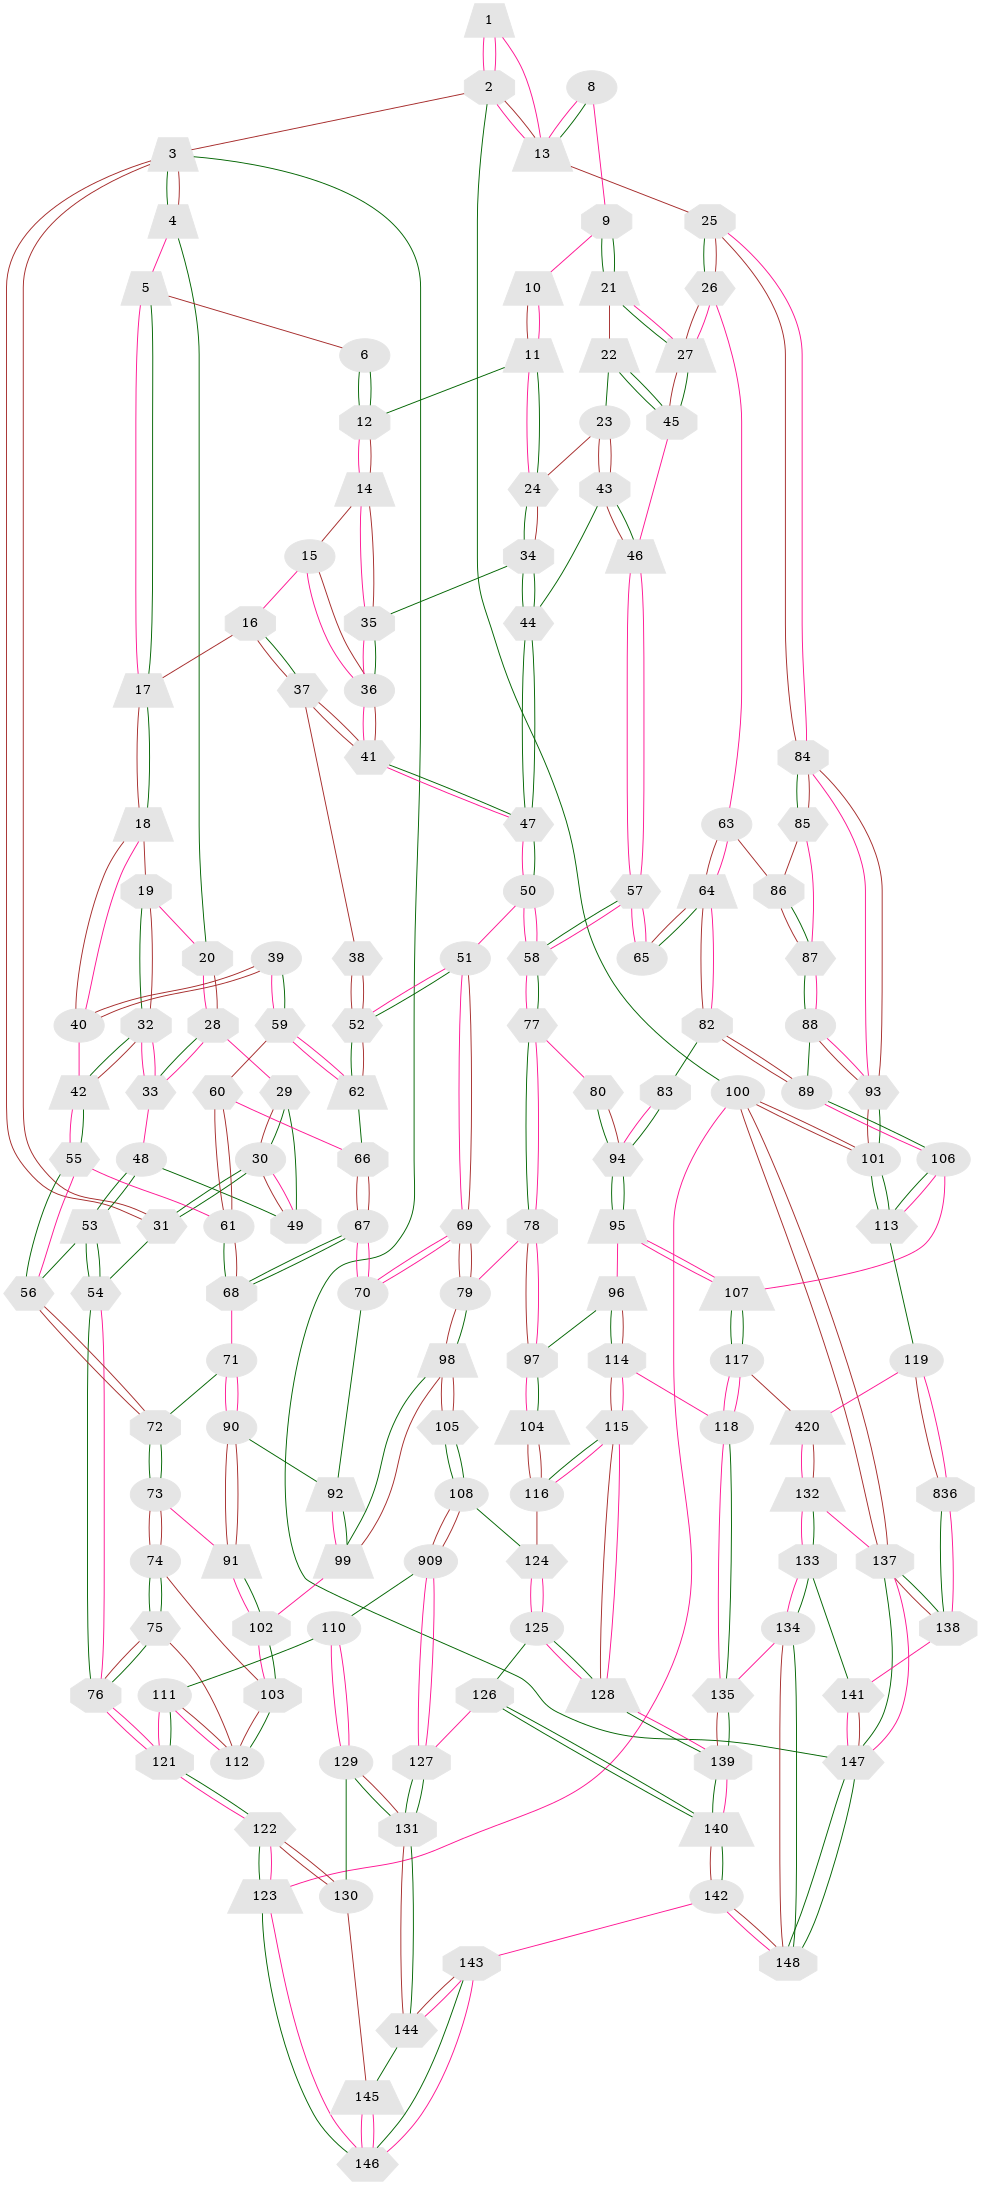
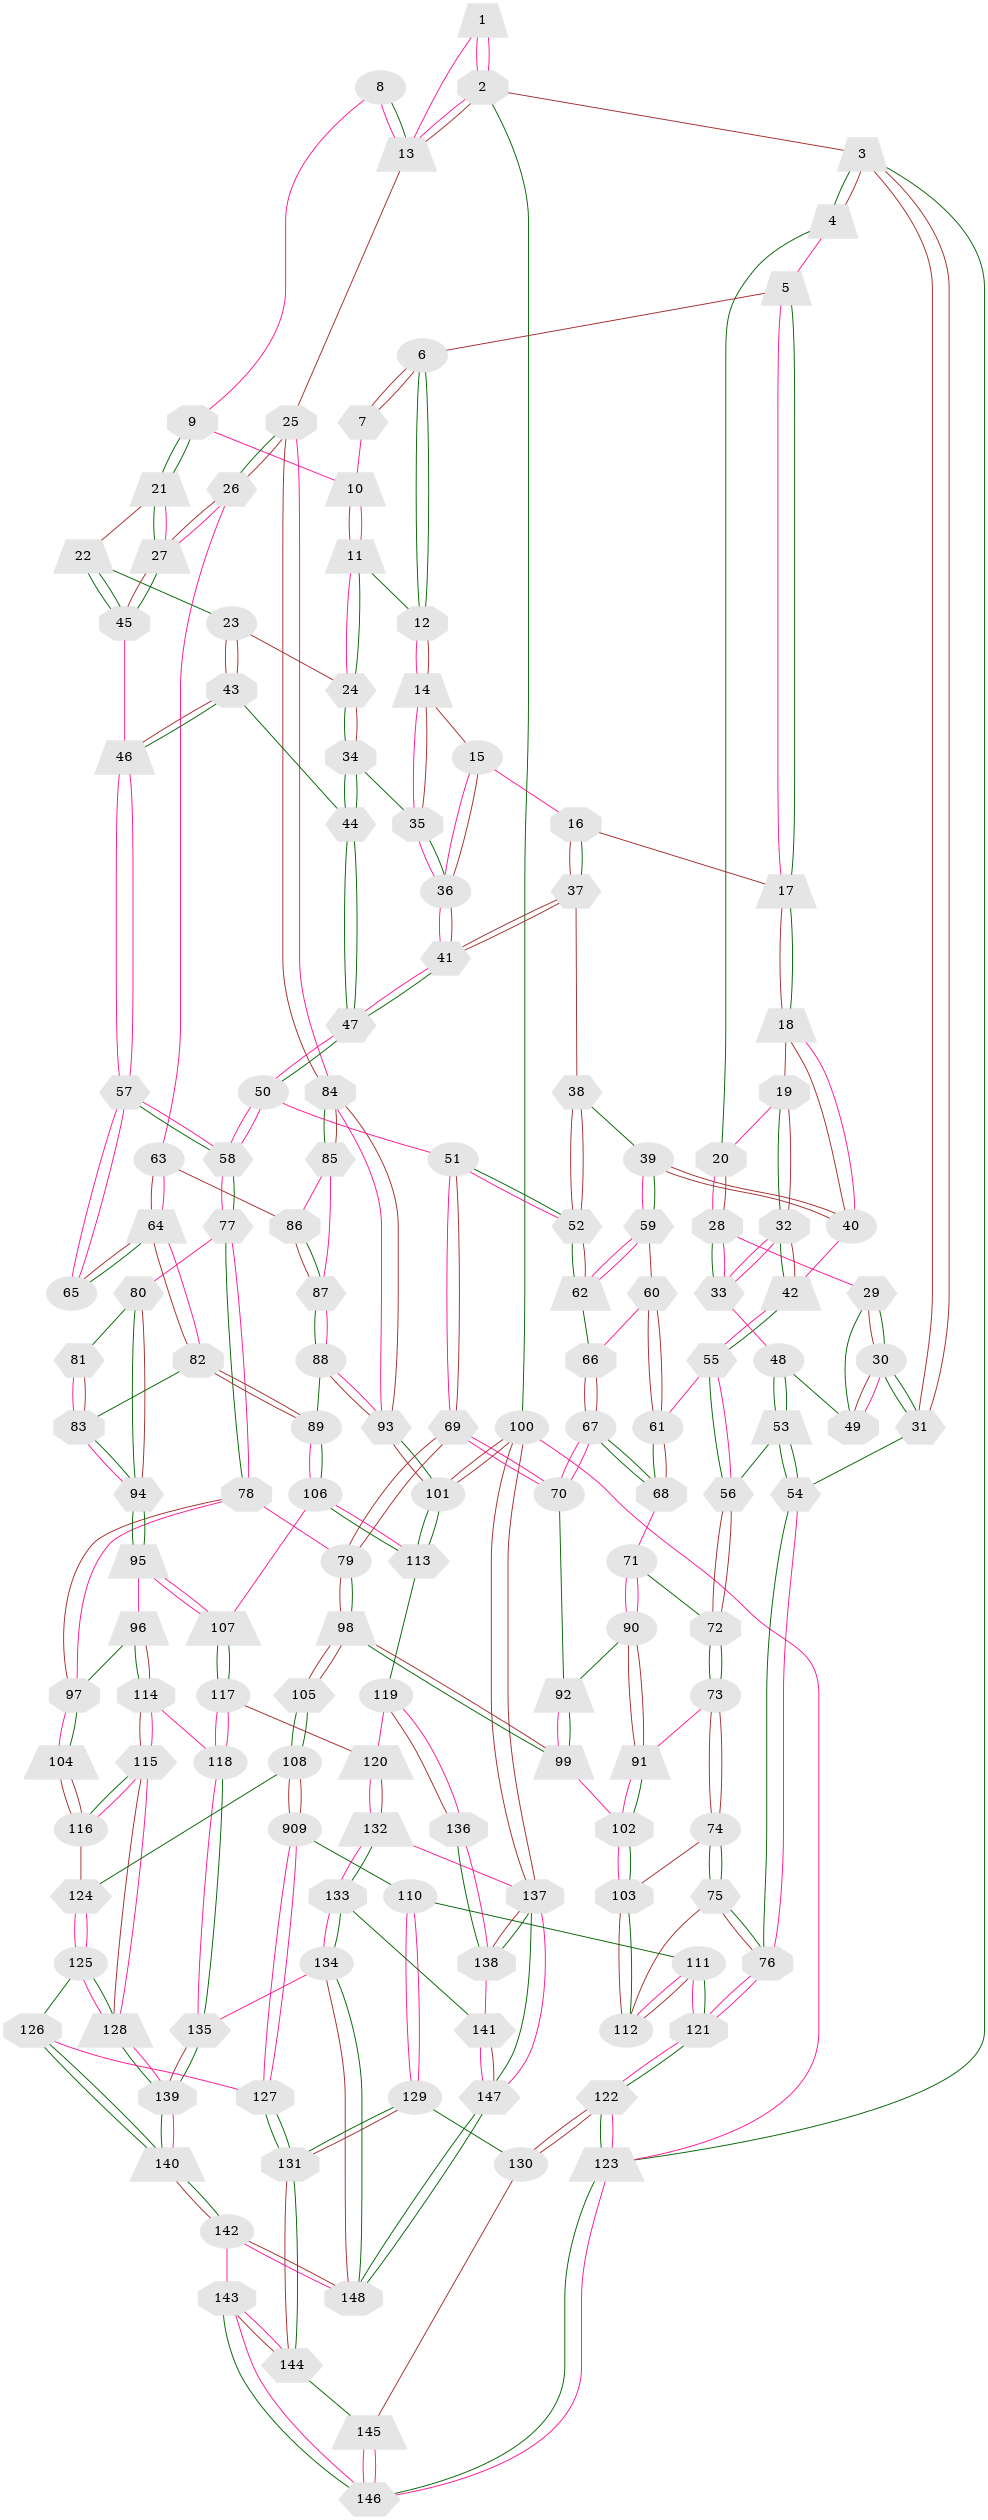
none -> (363, 422)
(791, 858) -> (313, 1193)
(414, 1102) -> (985, 1272)
none -> (613, 1126)
none -> (79, 1360)
(808, 1427) -> (376, 1762)
(945, 1494) -> (459, 1829)
